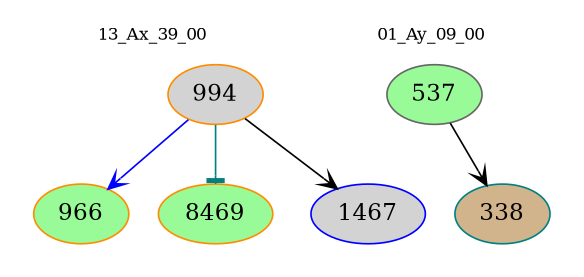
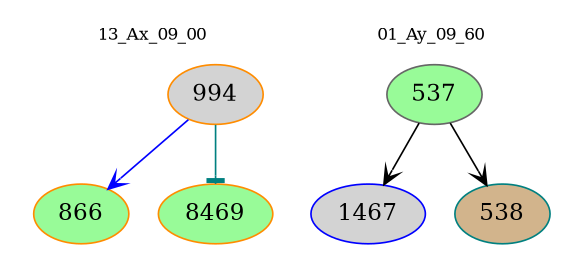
(153, 36) -> (153, 36)
(431, 36) -> (431, 36)
(275, 141) -> (406, 146)
(81, 214) -> (81, 214)
(502, 214) -> (502, 214)
